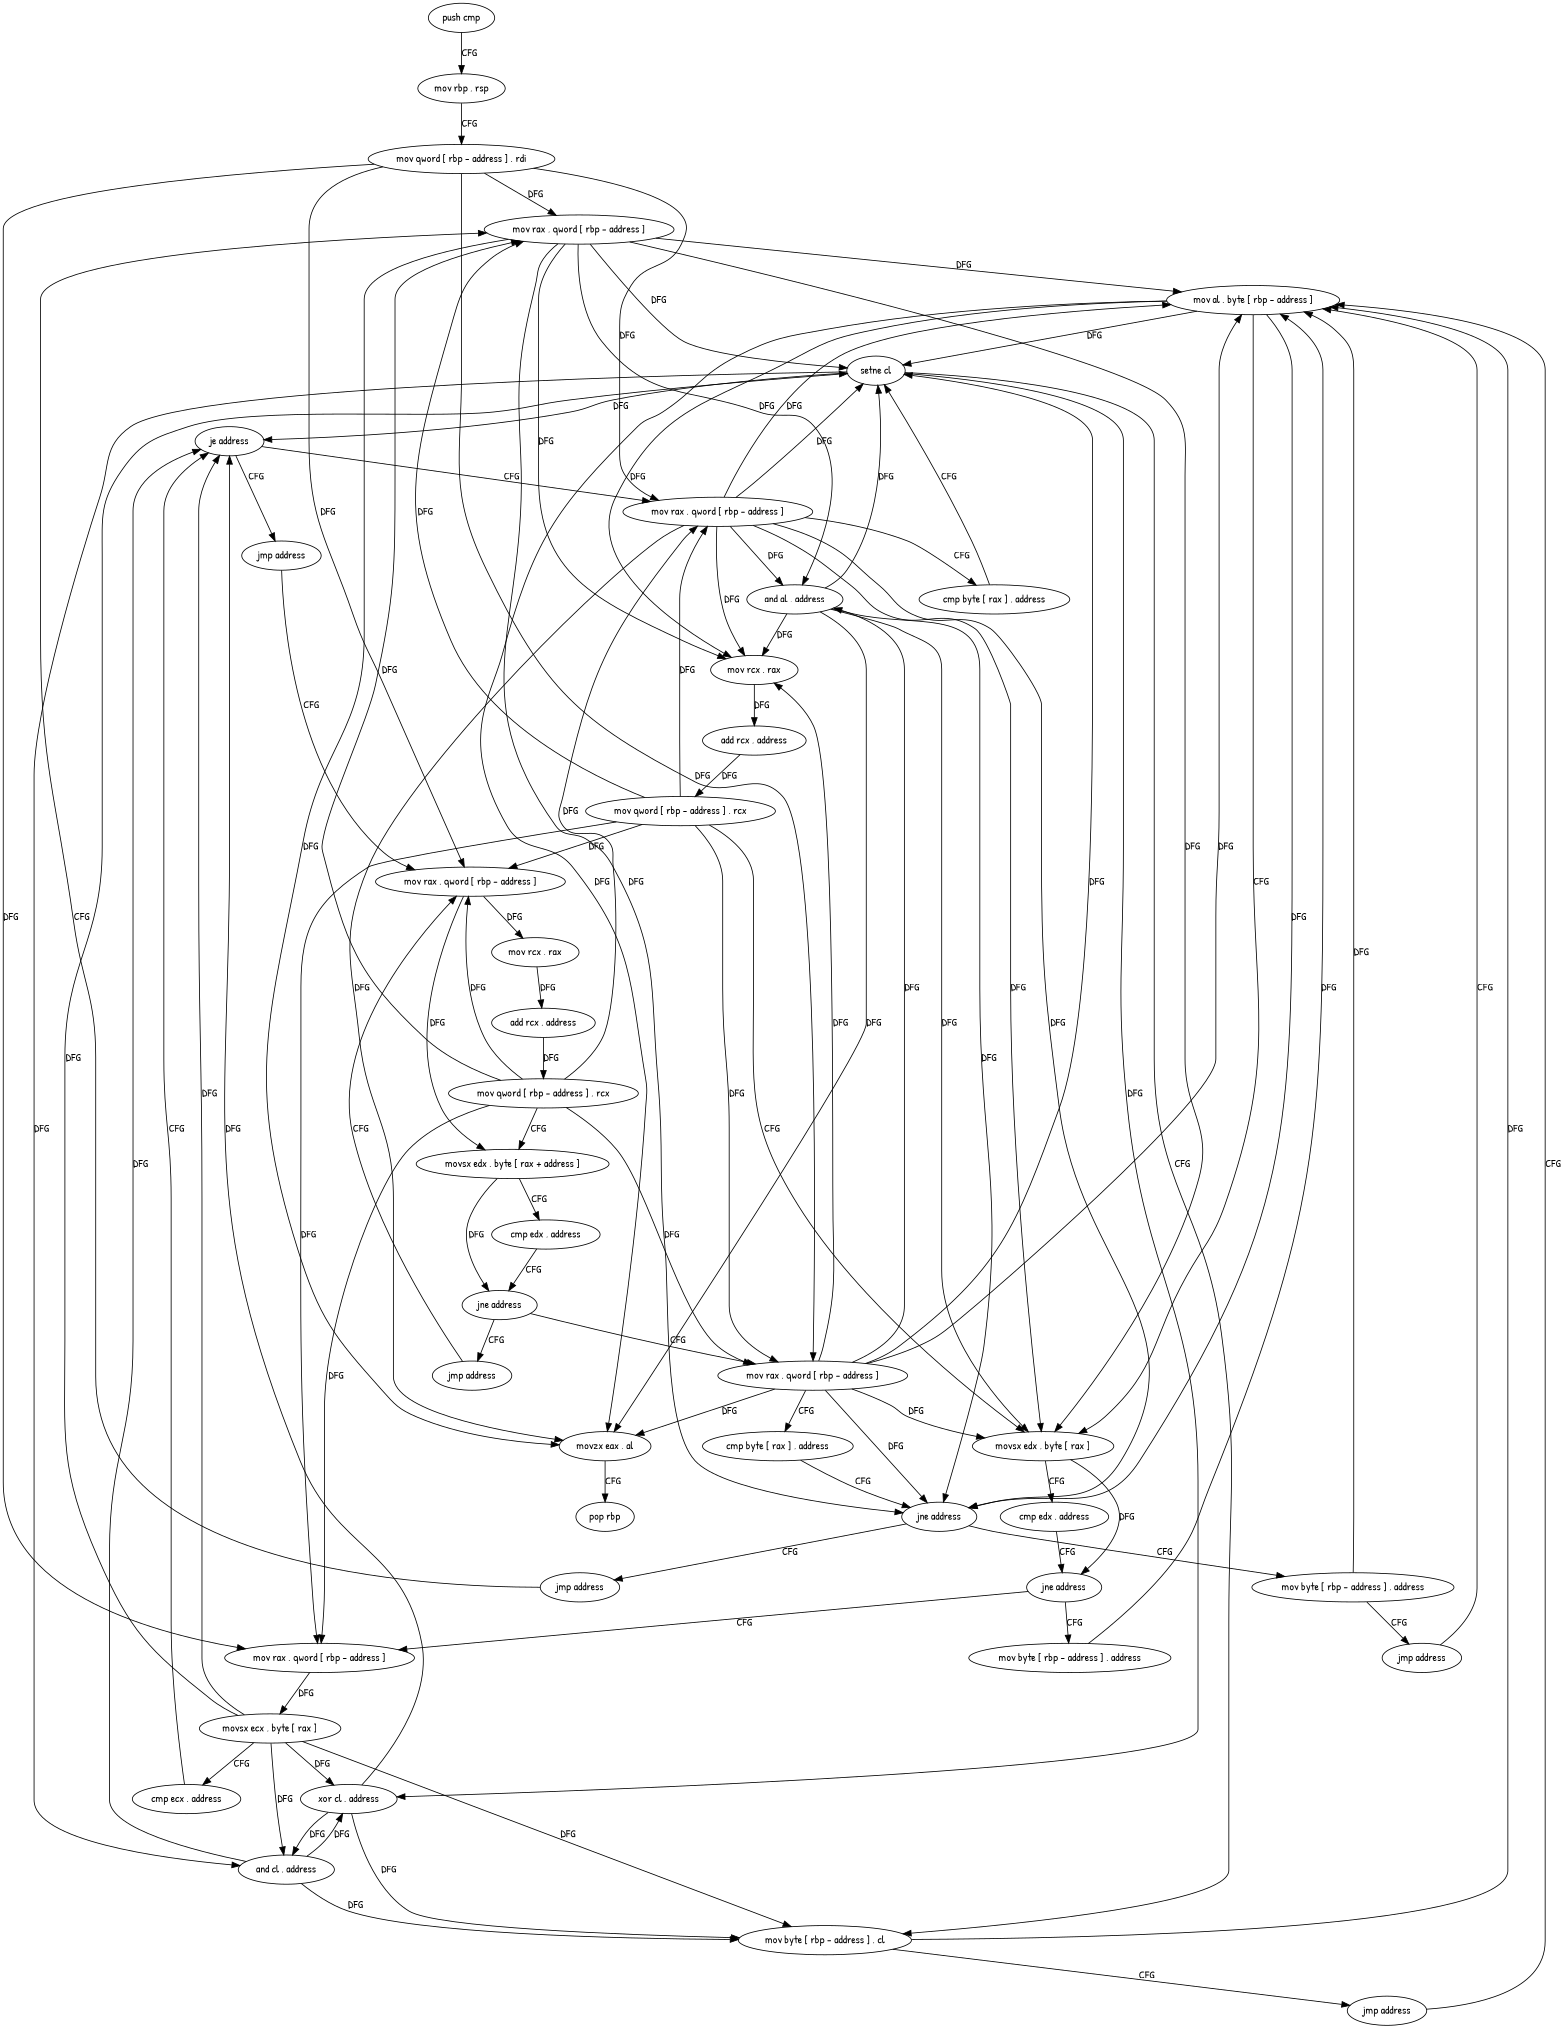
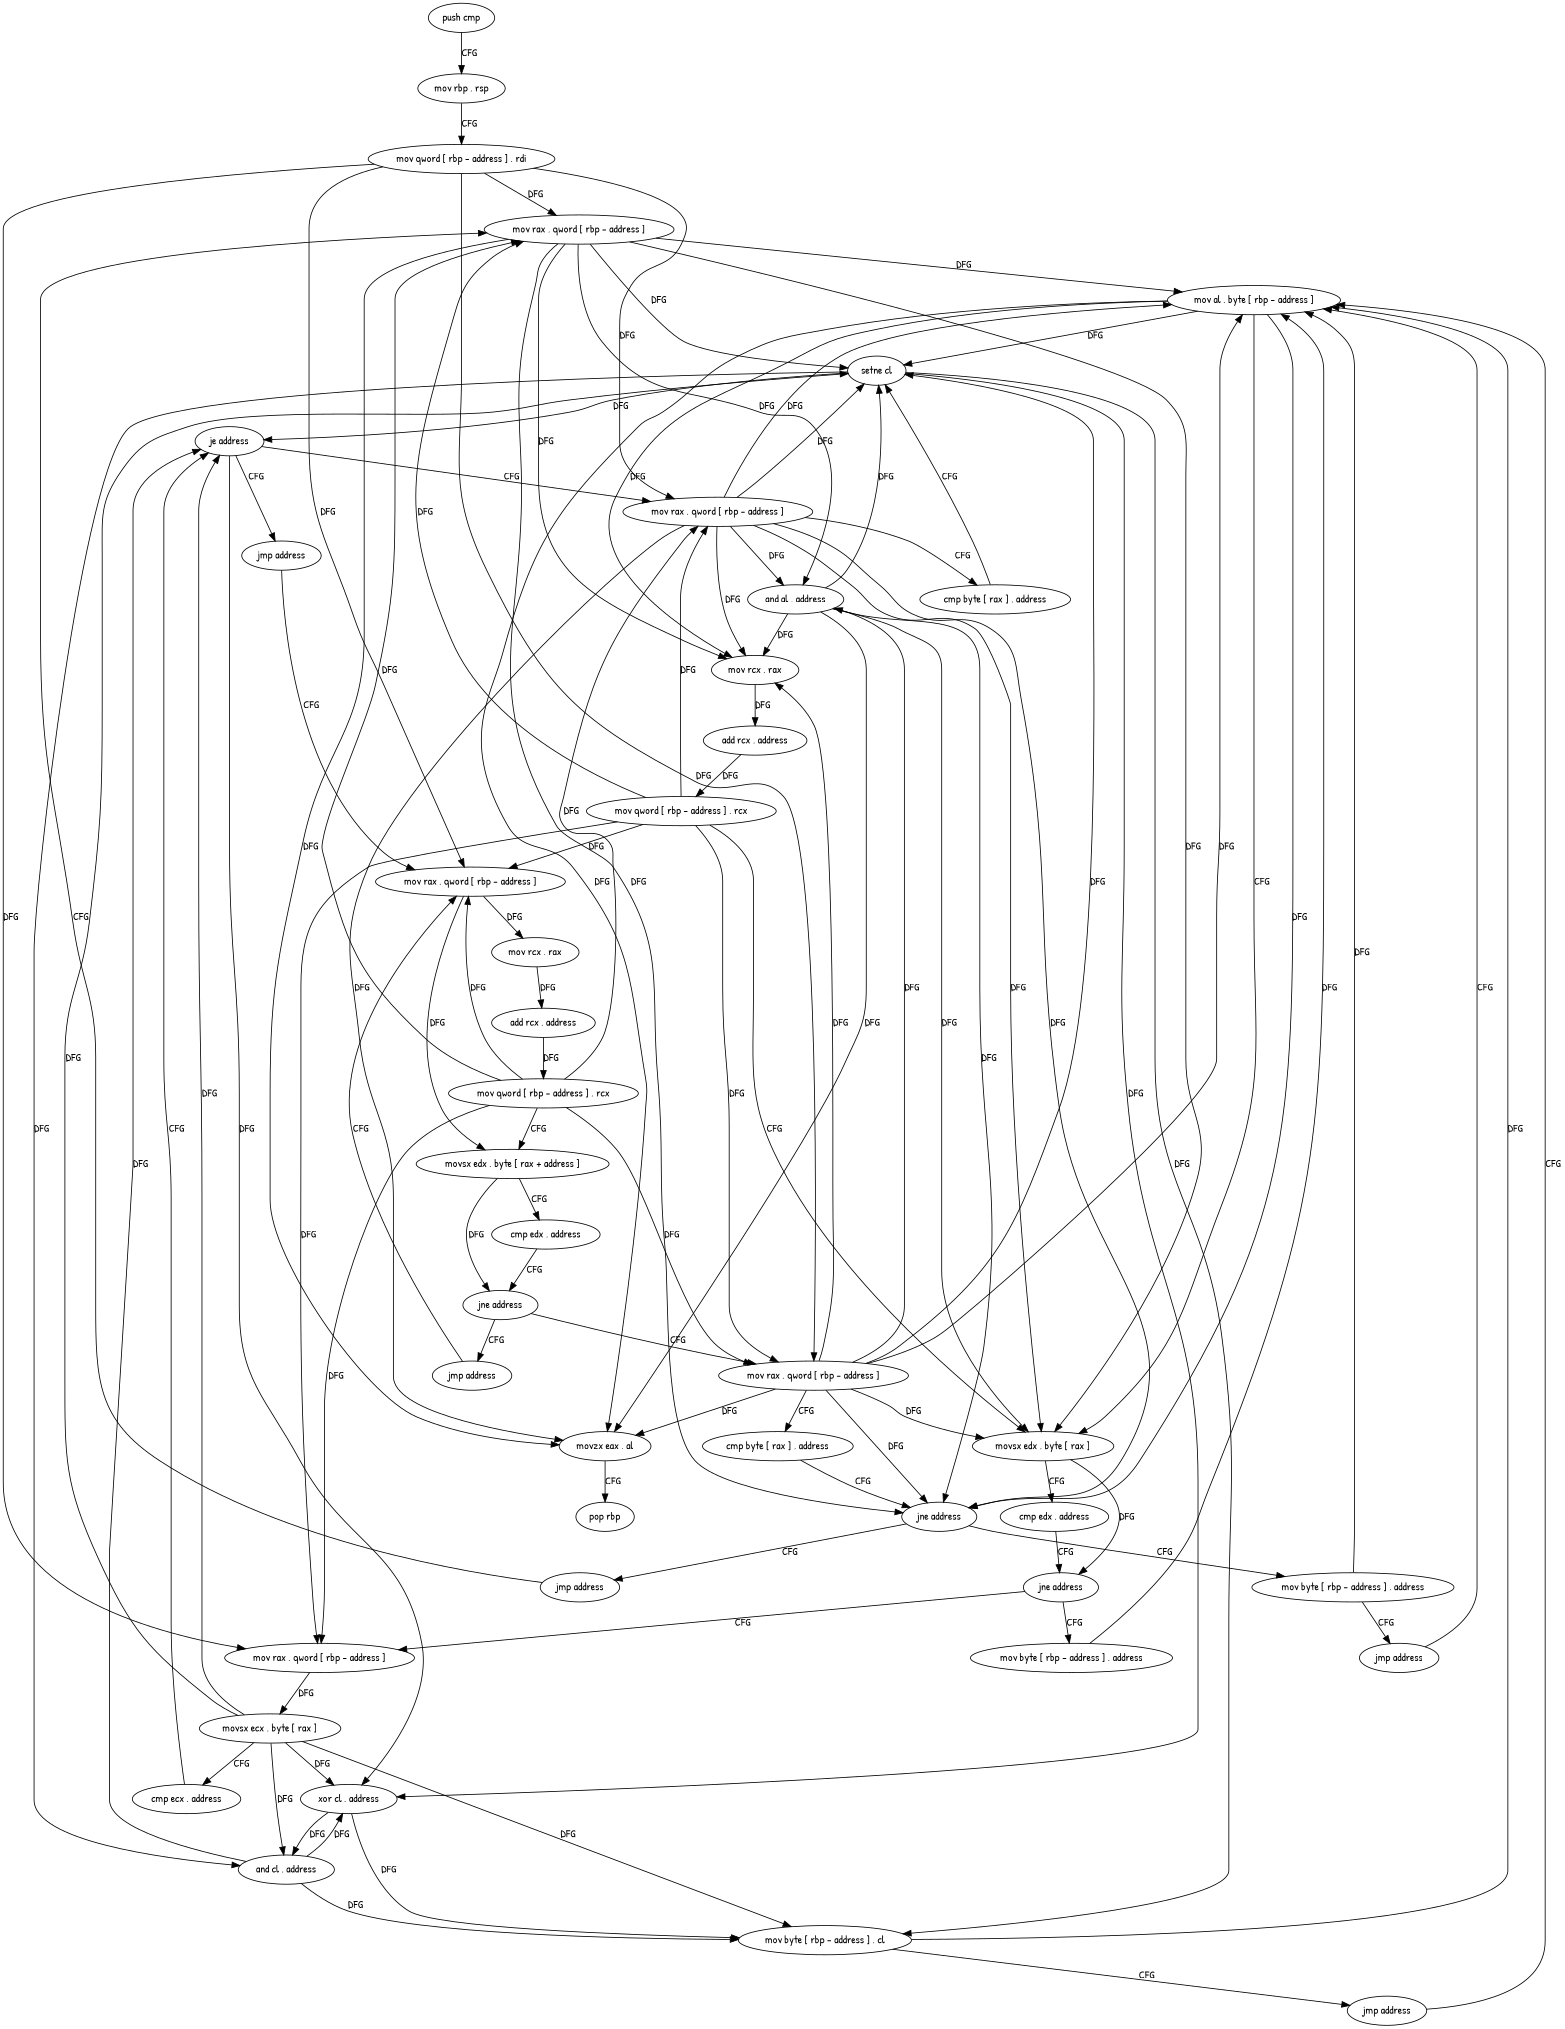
(226, 1159) -> (239, 1152)
(1183, 1164) -> (1182, 1164)
